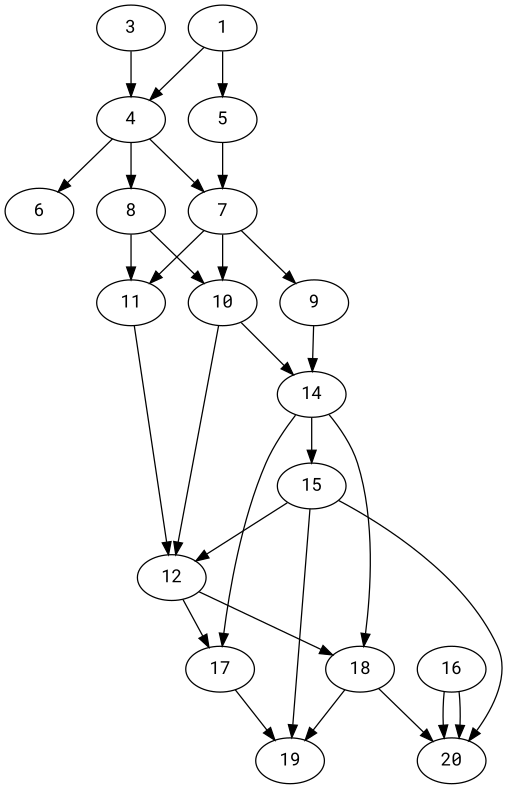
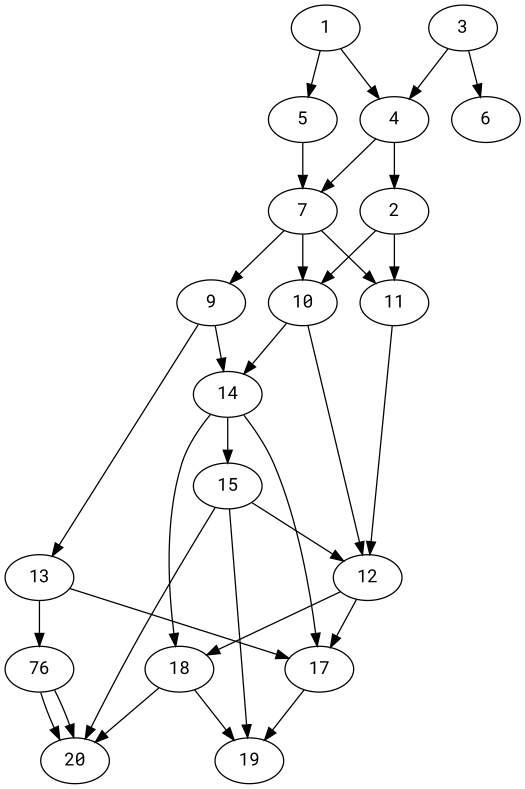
(90, 161) -> (473, 68)
(131, 211) -> (394, 211)
none -> (39, 578)
(452, 669) -> (39, 669)
